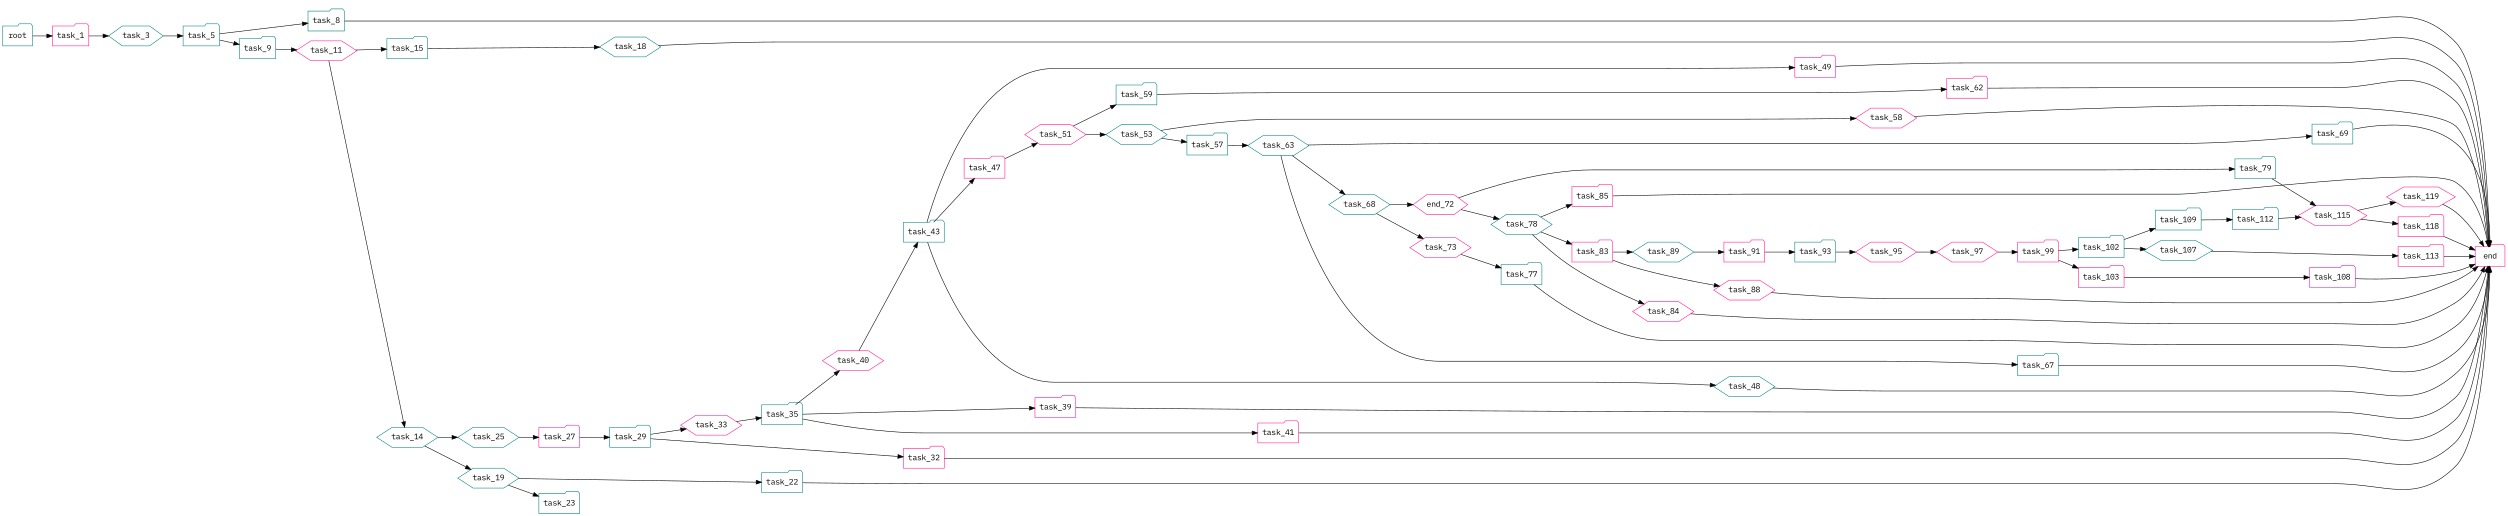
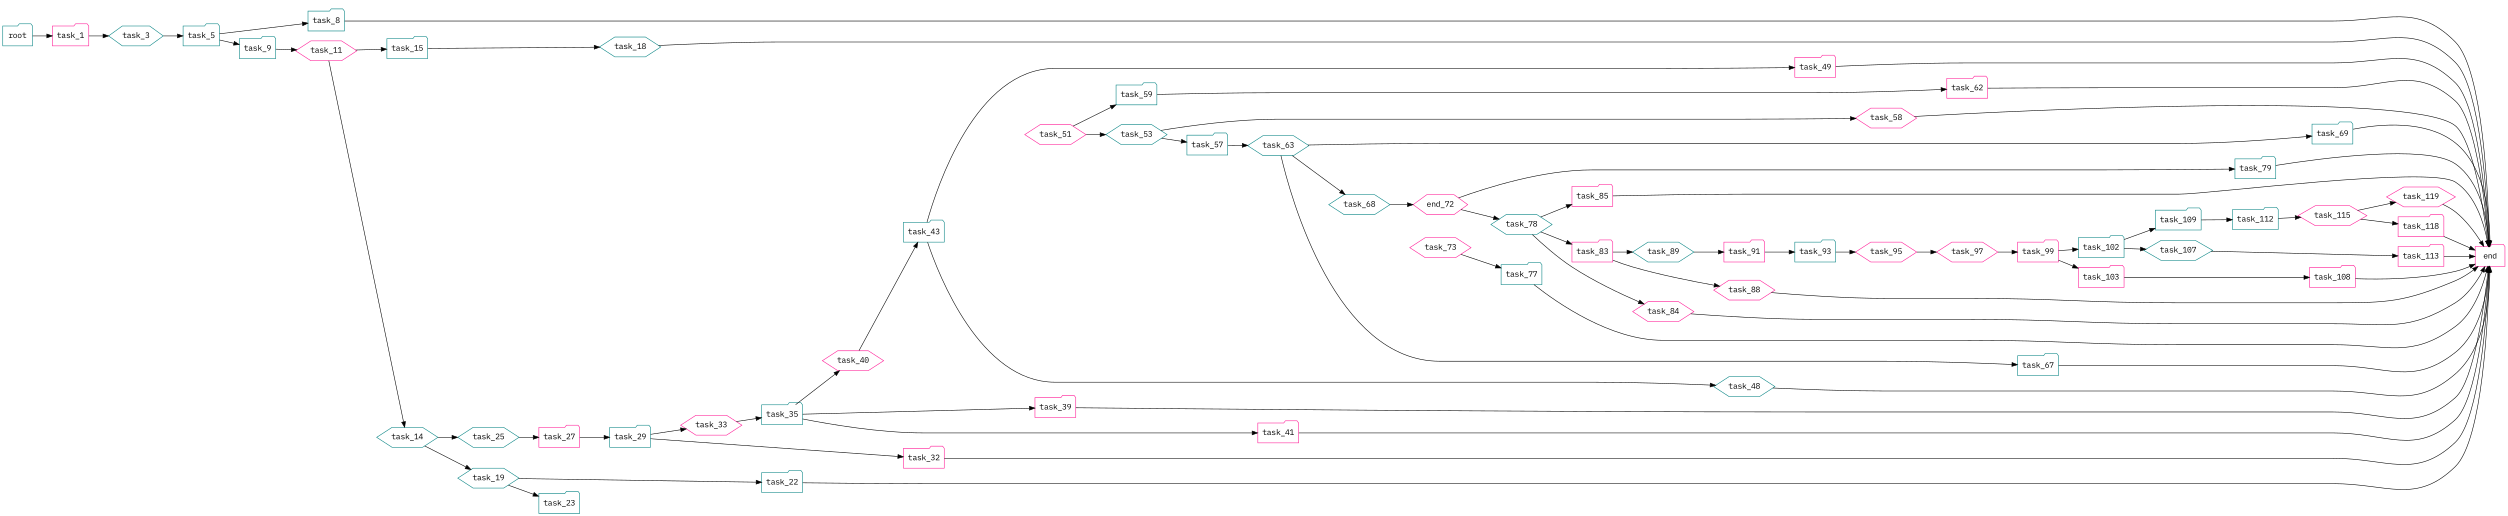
(985, 168) -> none
(2292, 191) -> (2409, 154)
(1397, 225) -> none
